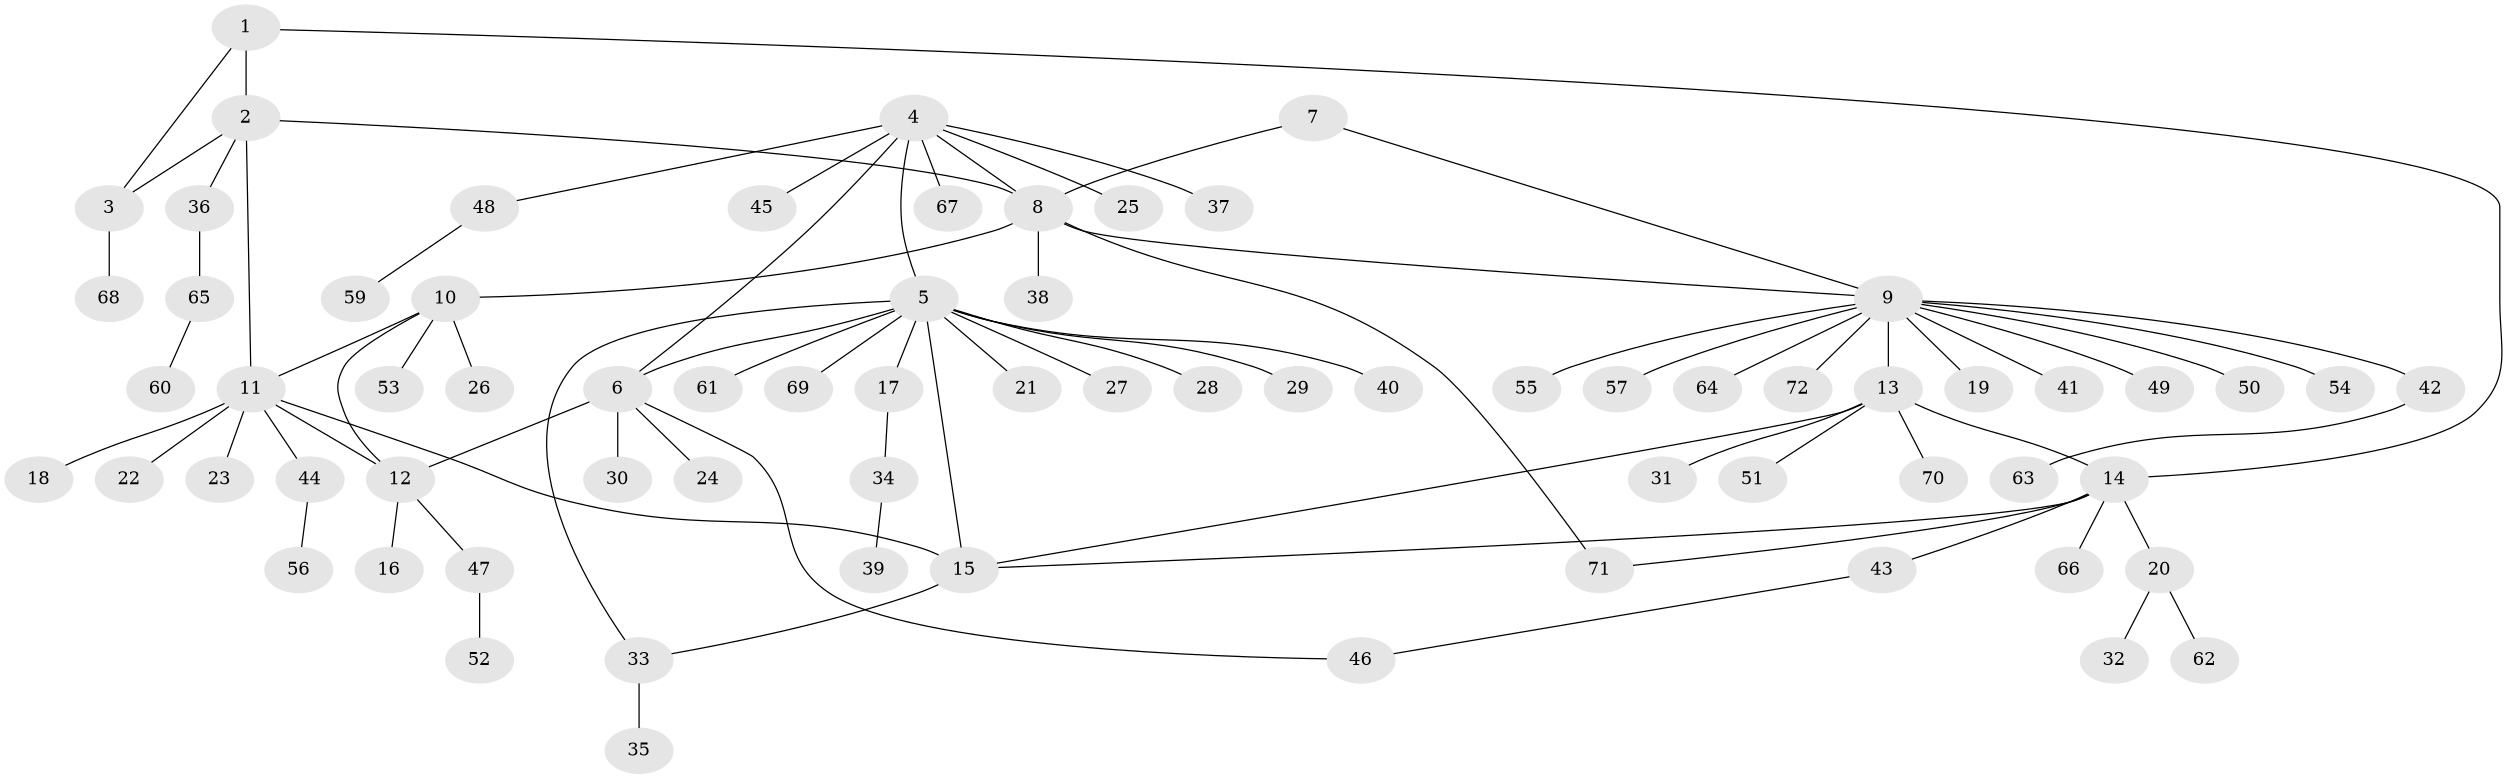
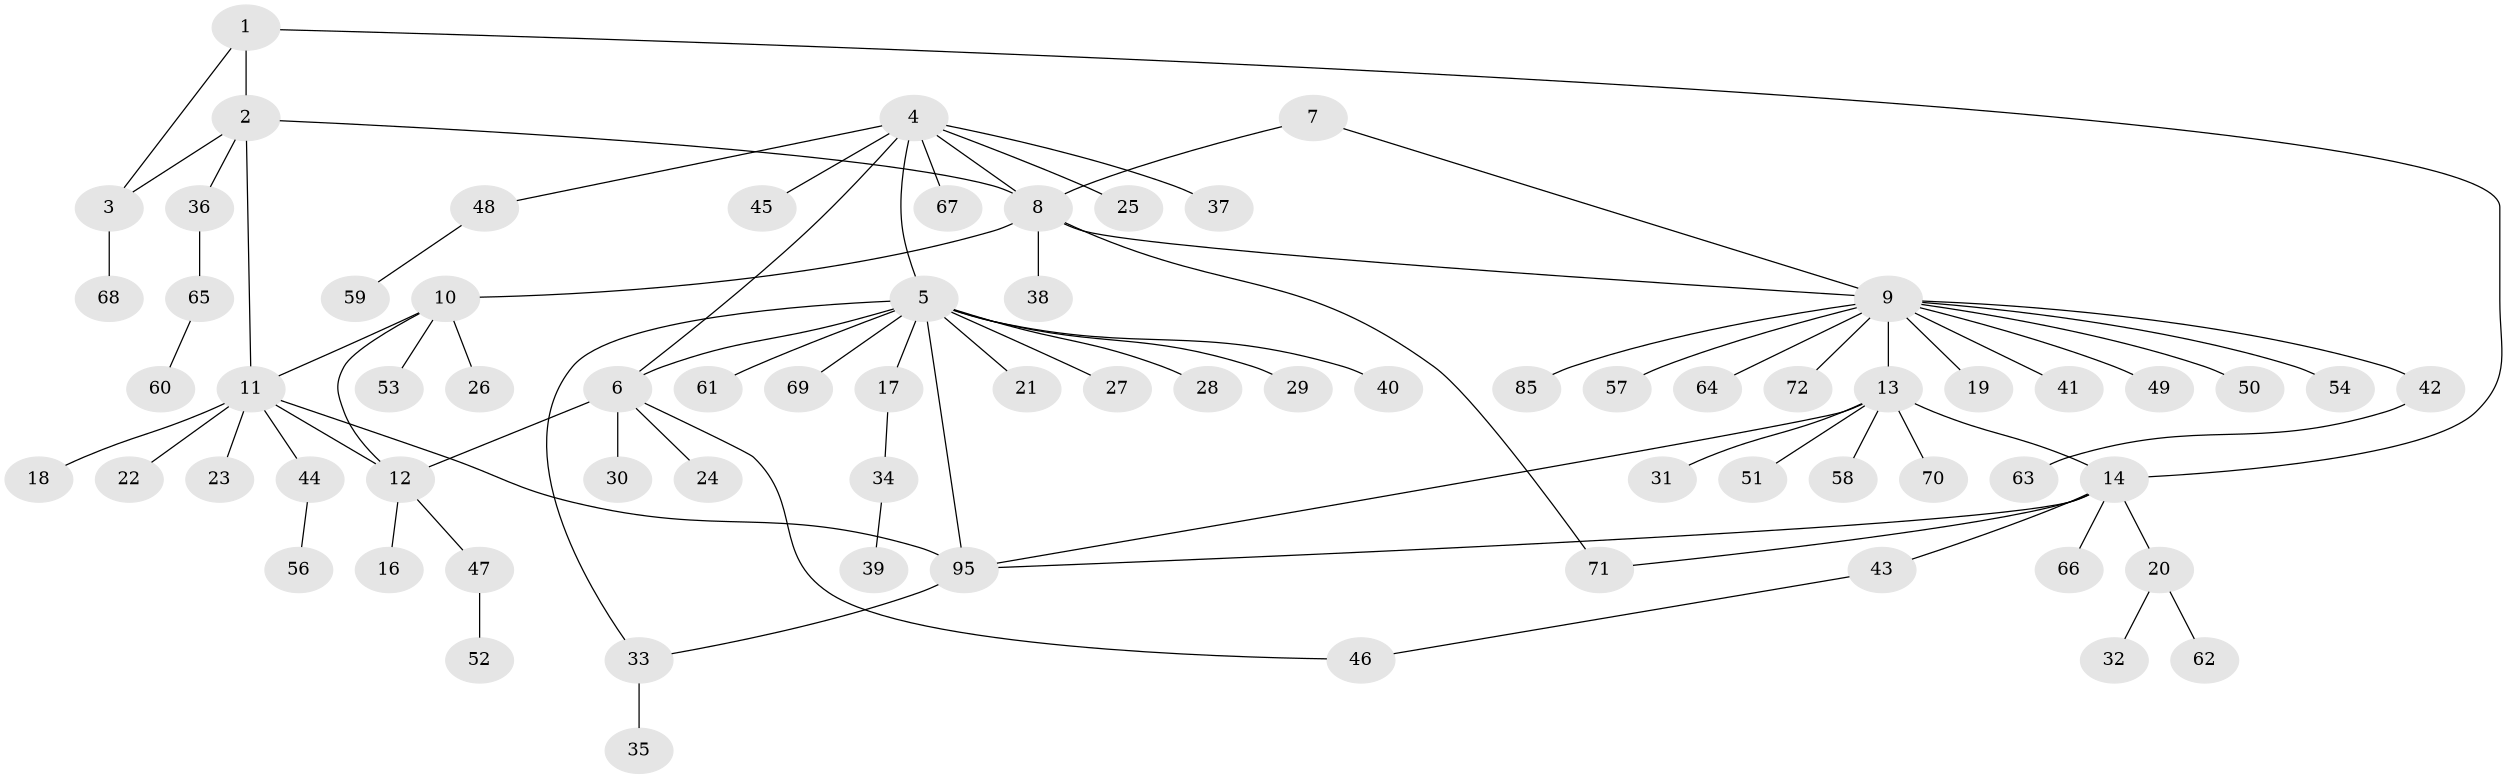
(1527, 389) -> (1527, 389)
none -> (1843, 480)
(964, 570) -> (964, 570)
